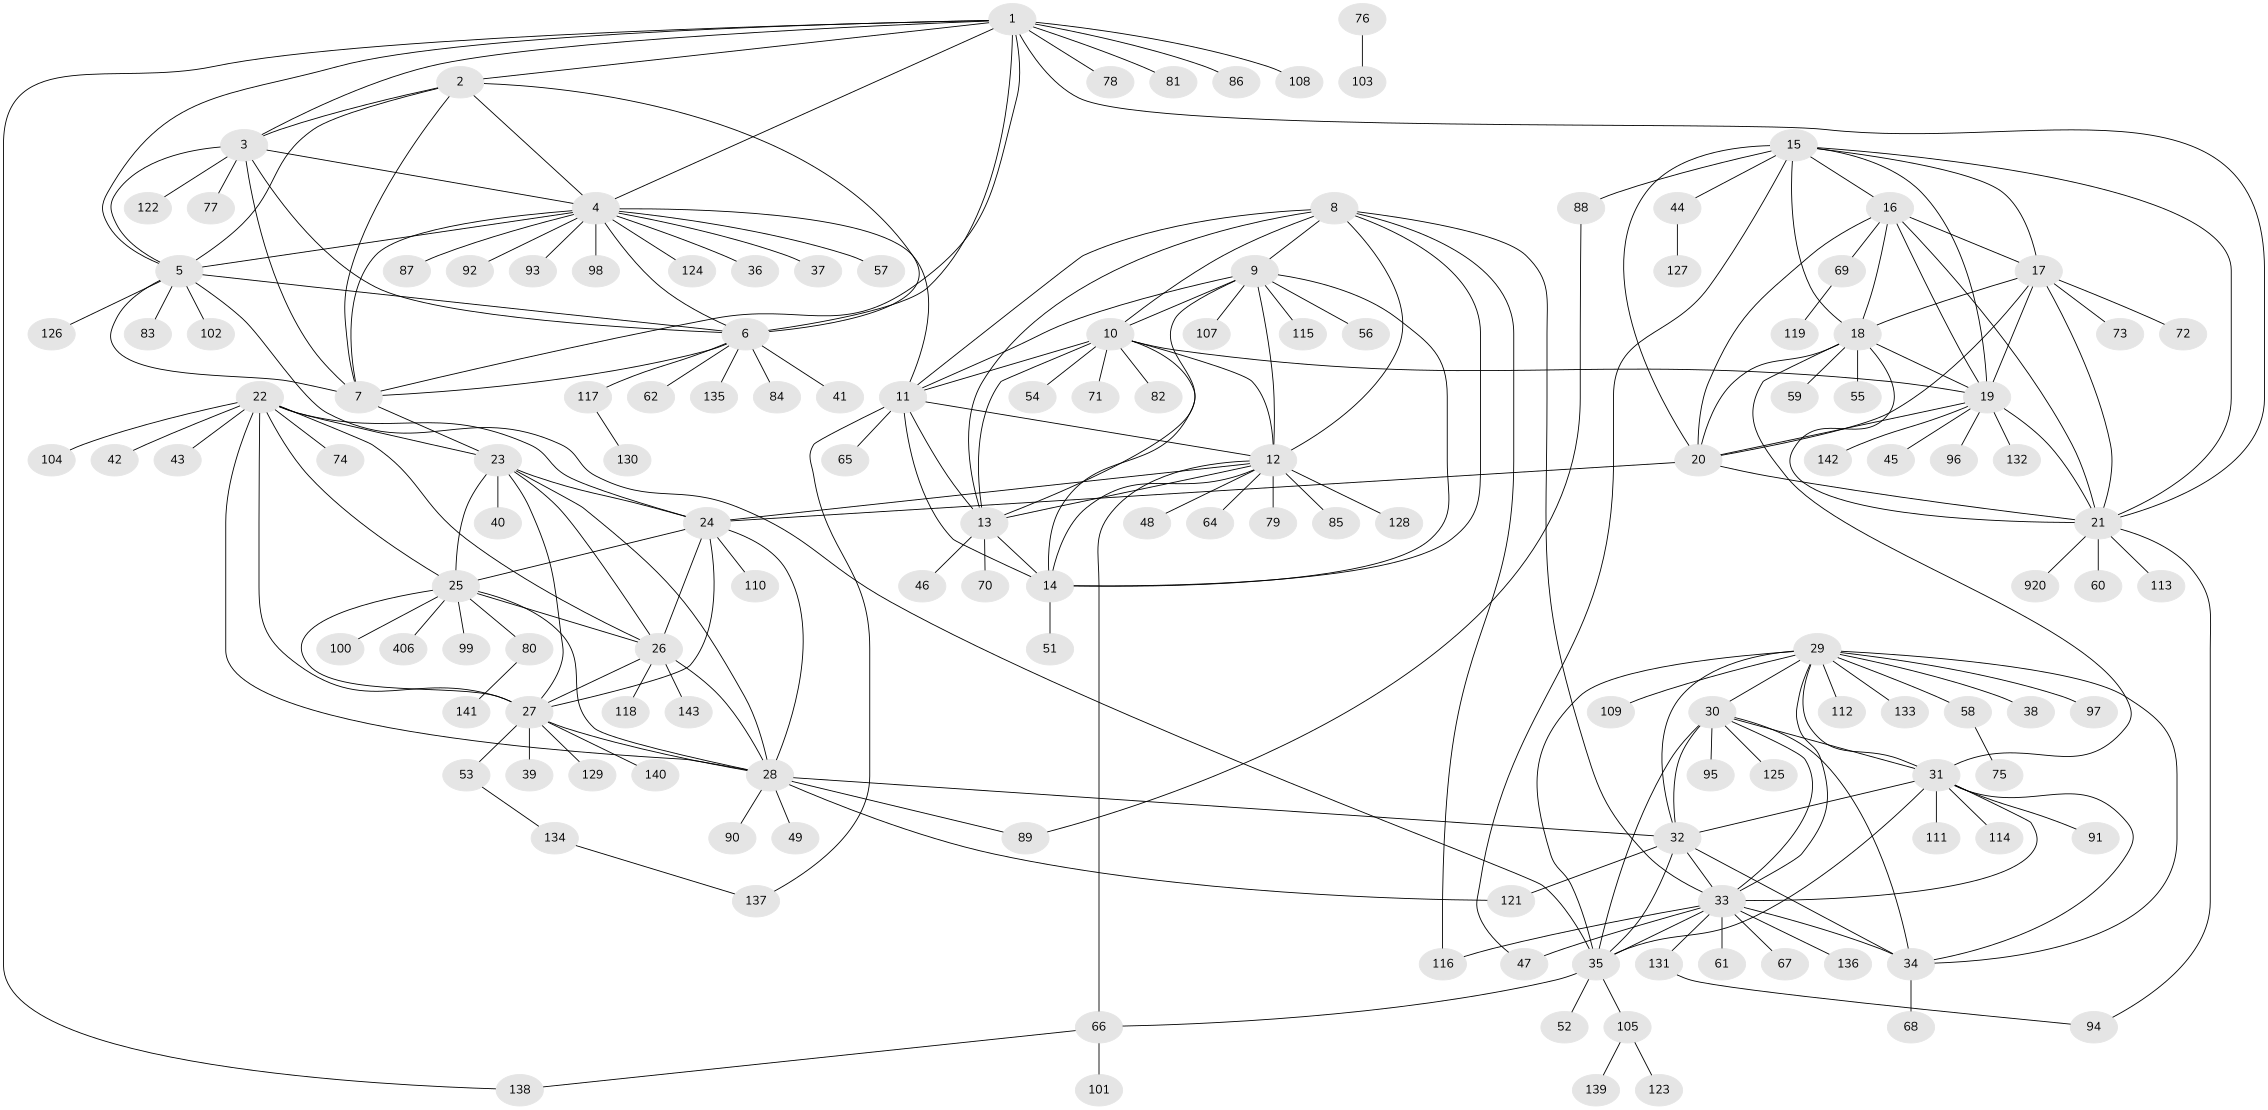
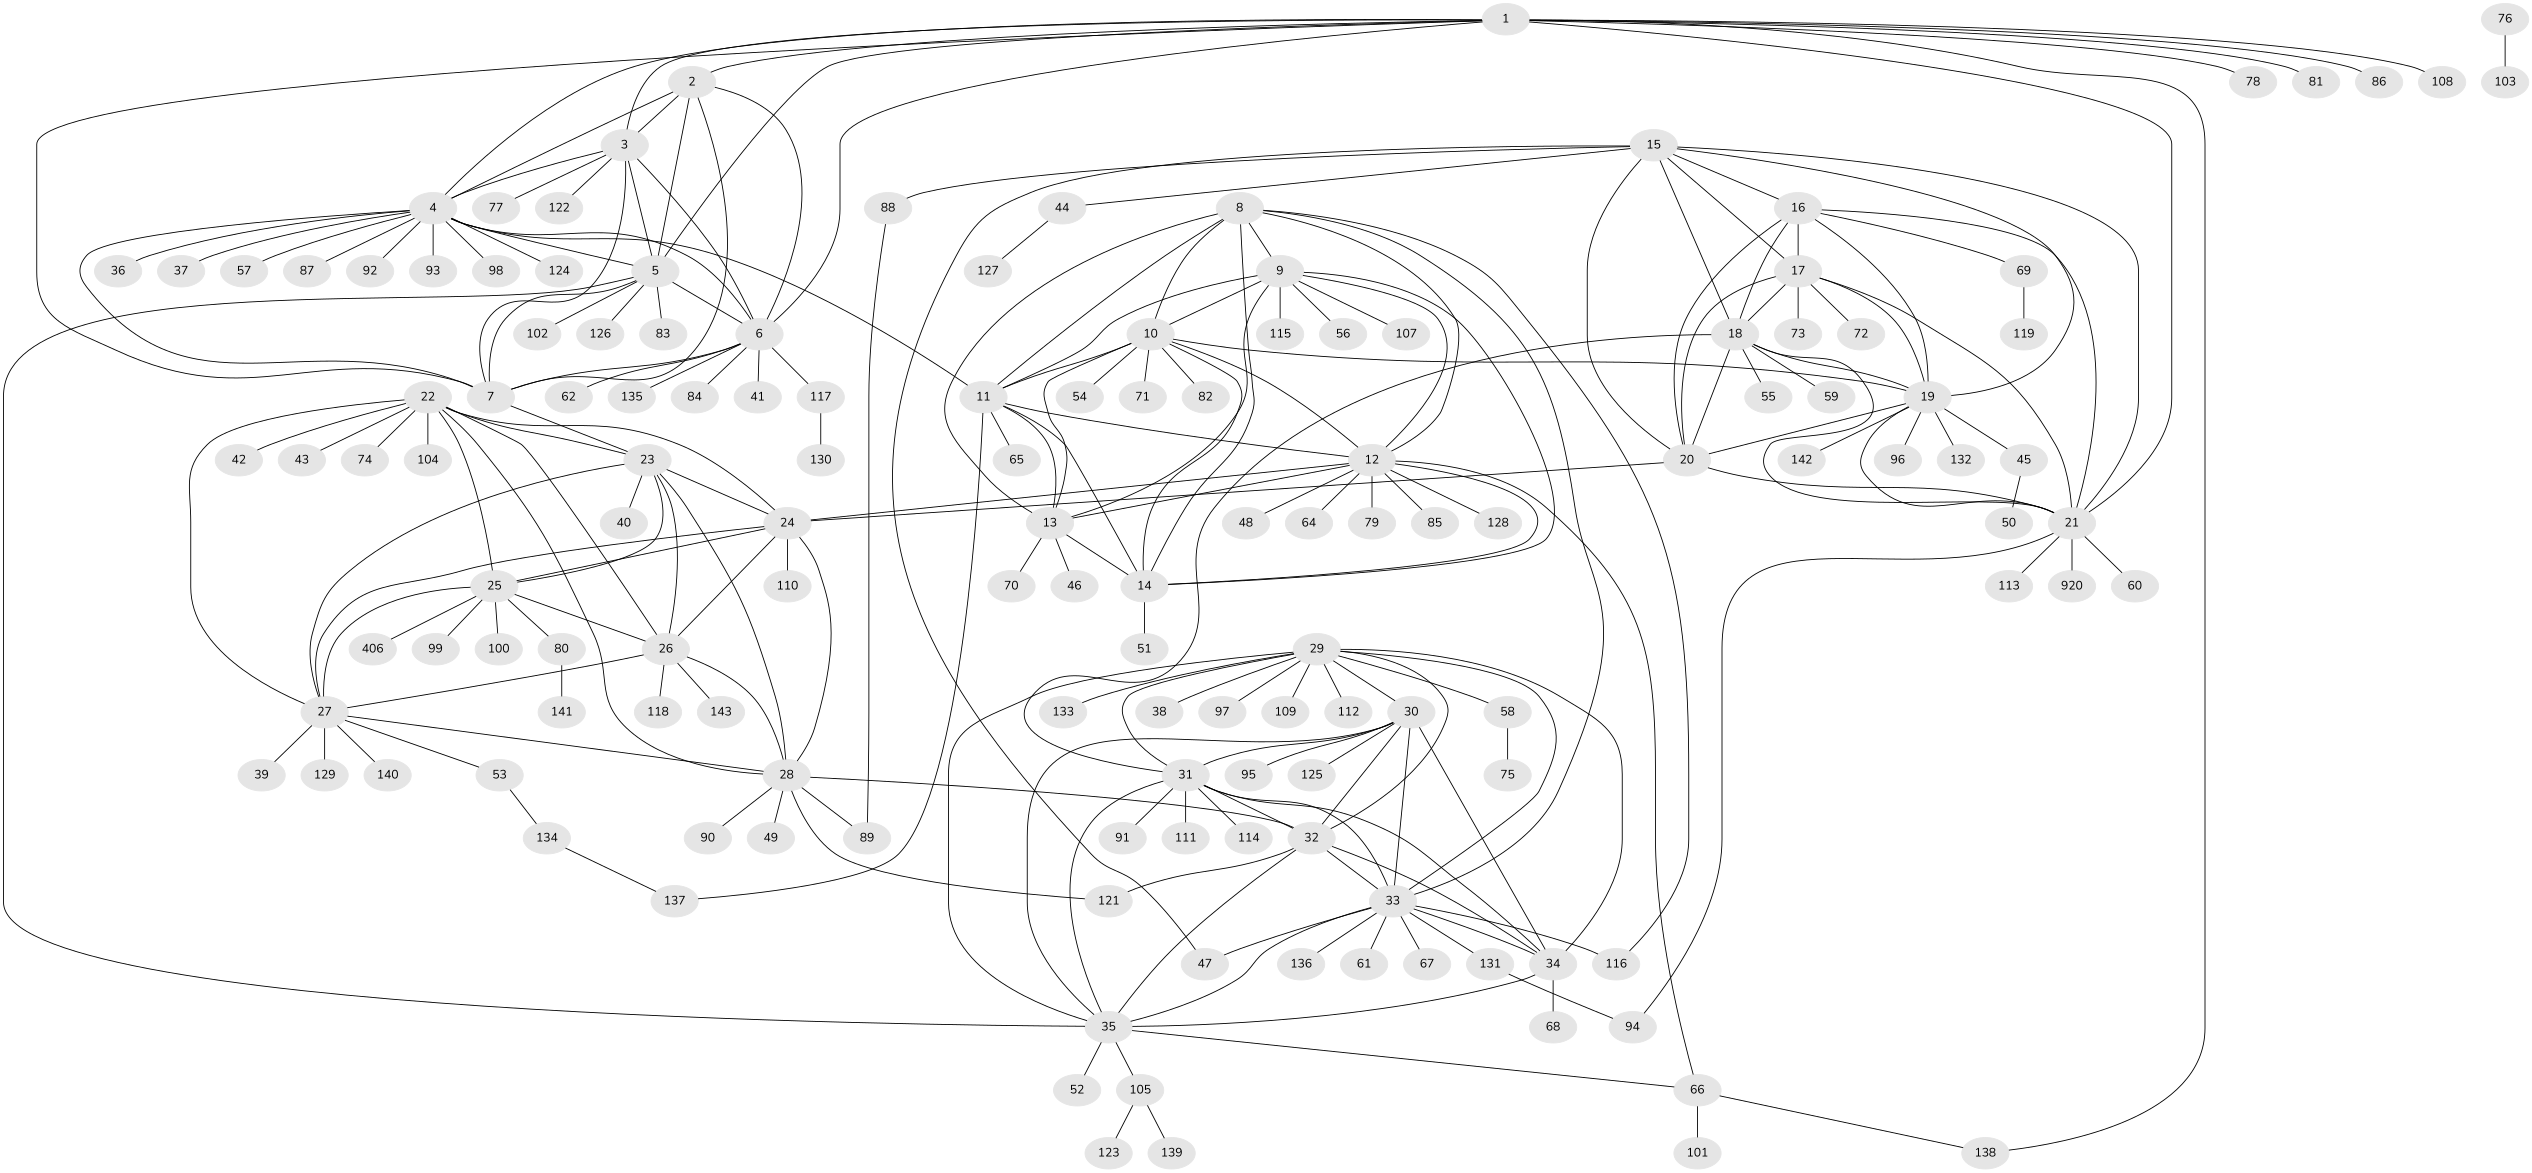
none -> (2009, 523)
(583, 713) -> none
none -> (1336, 1014)
